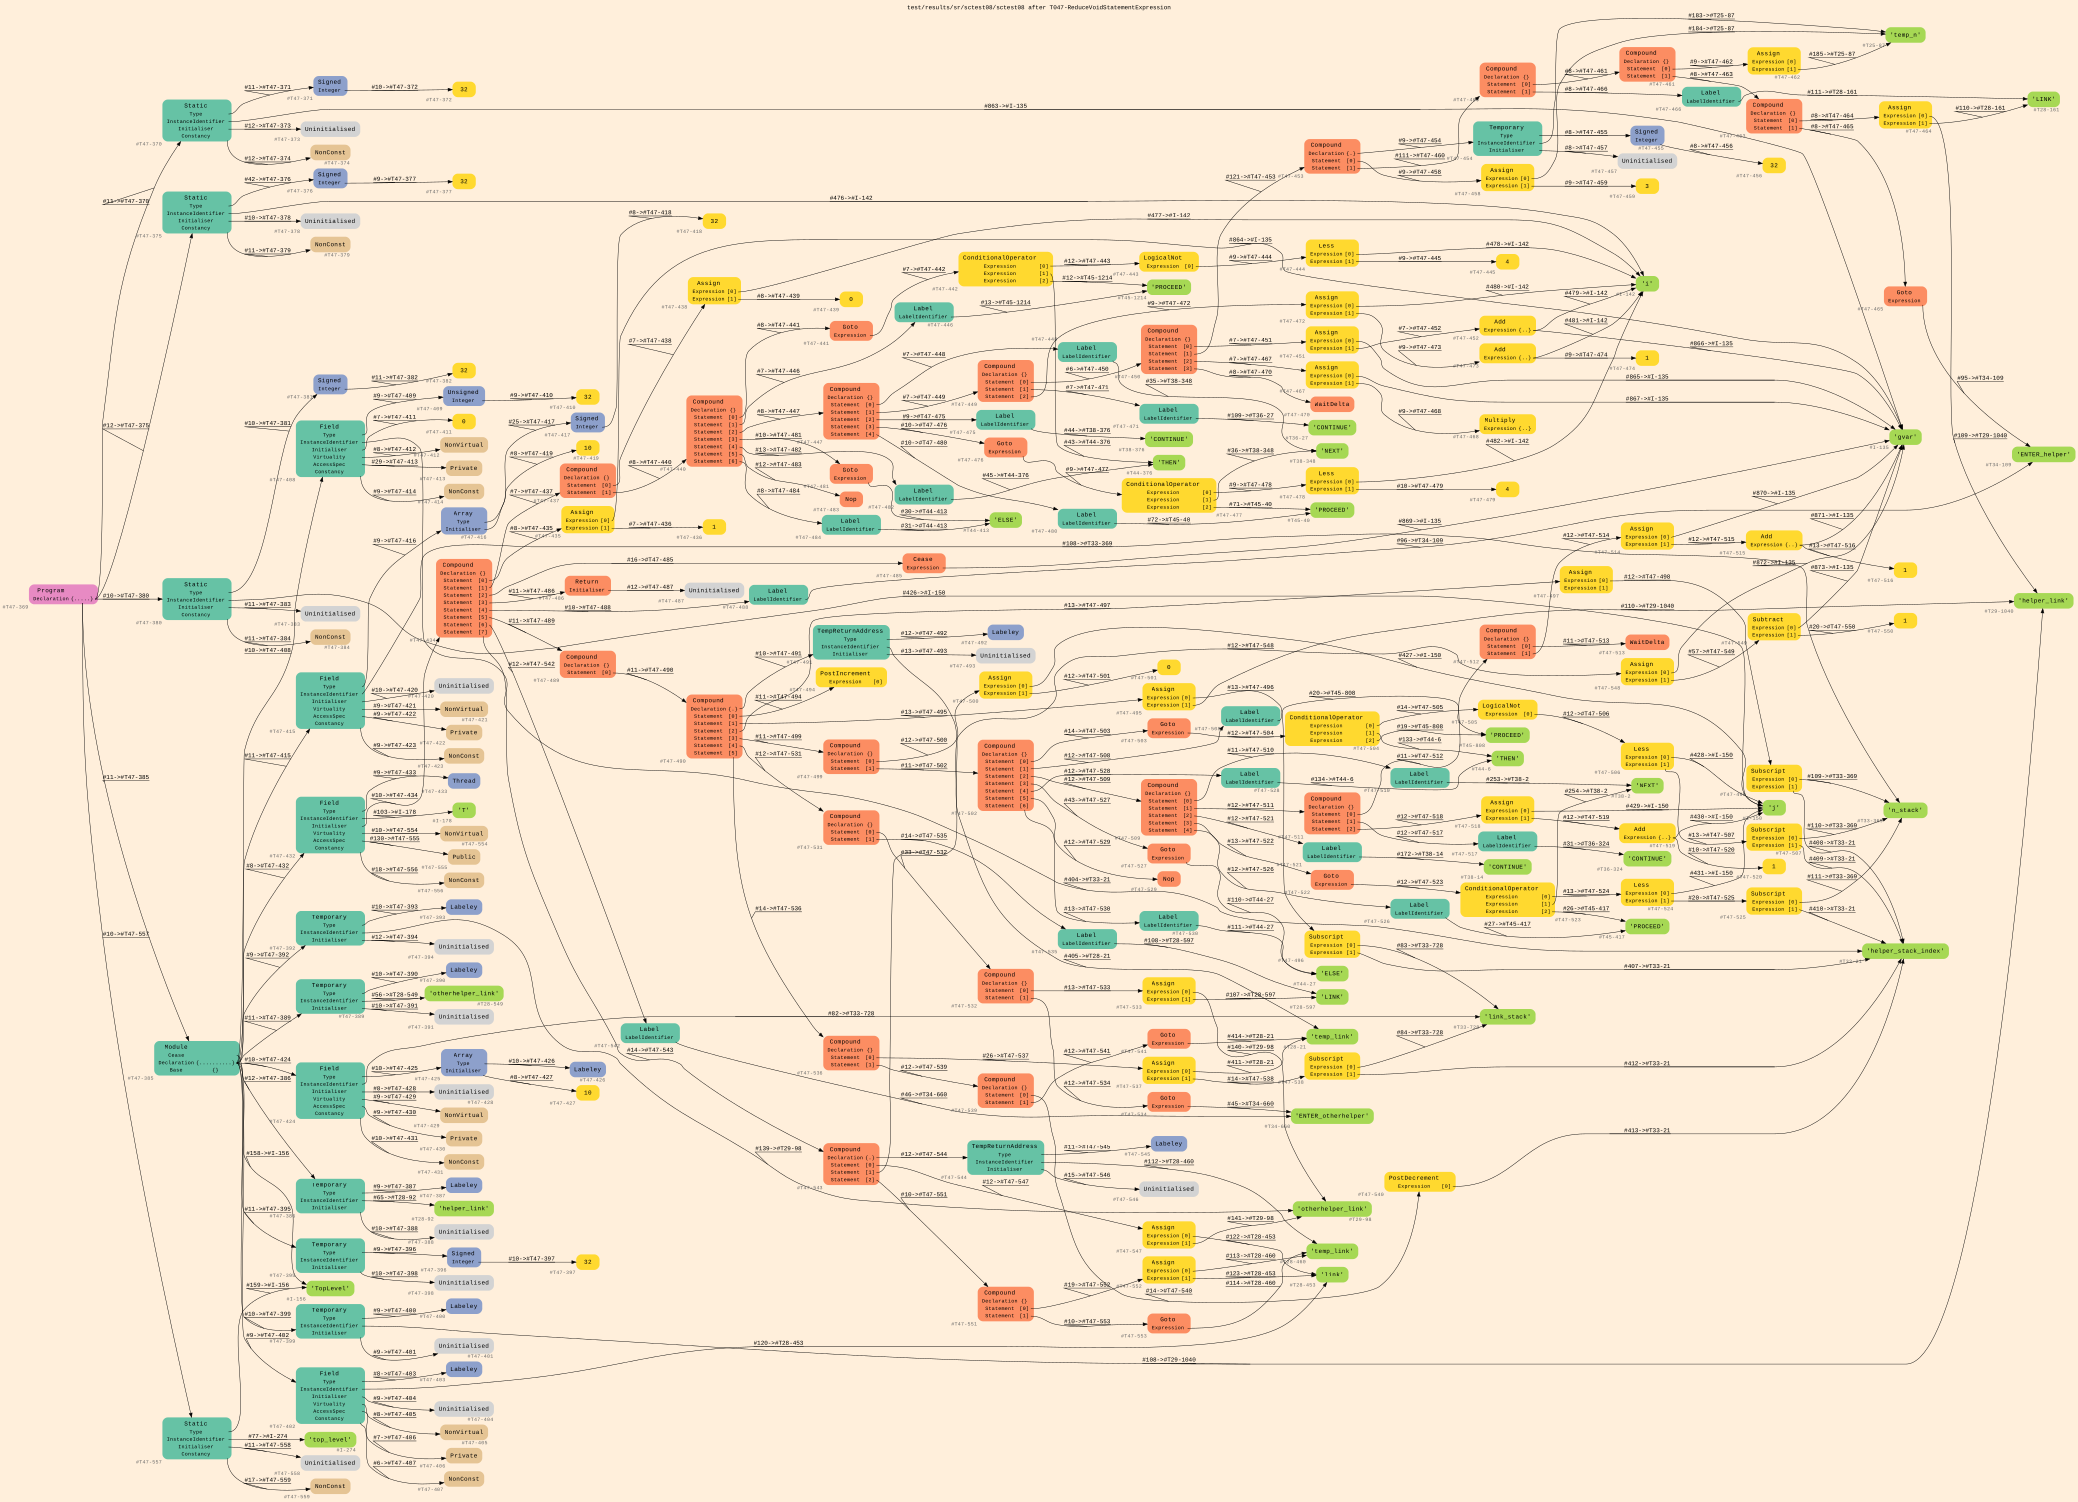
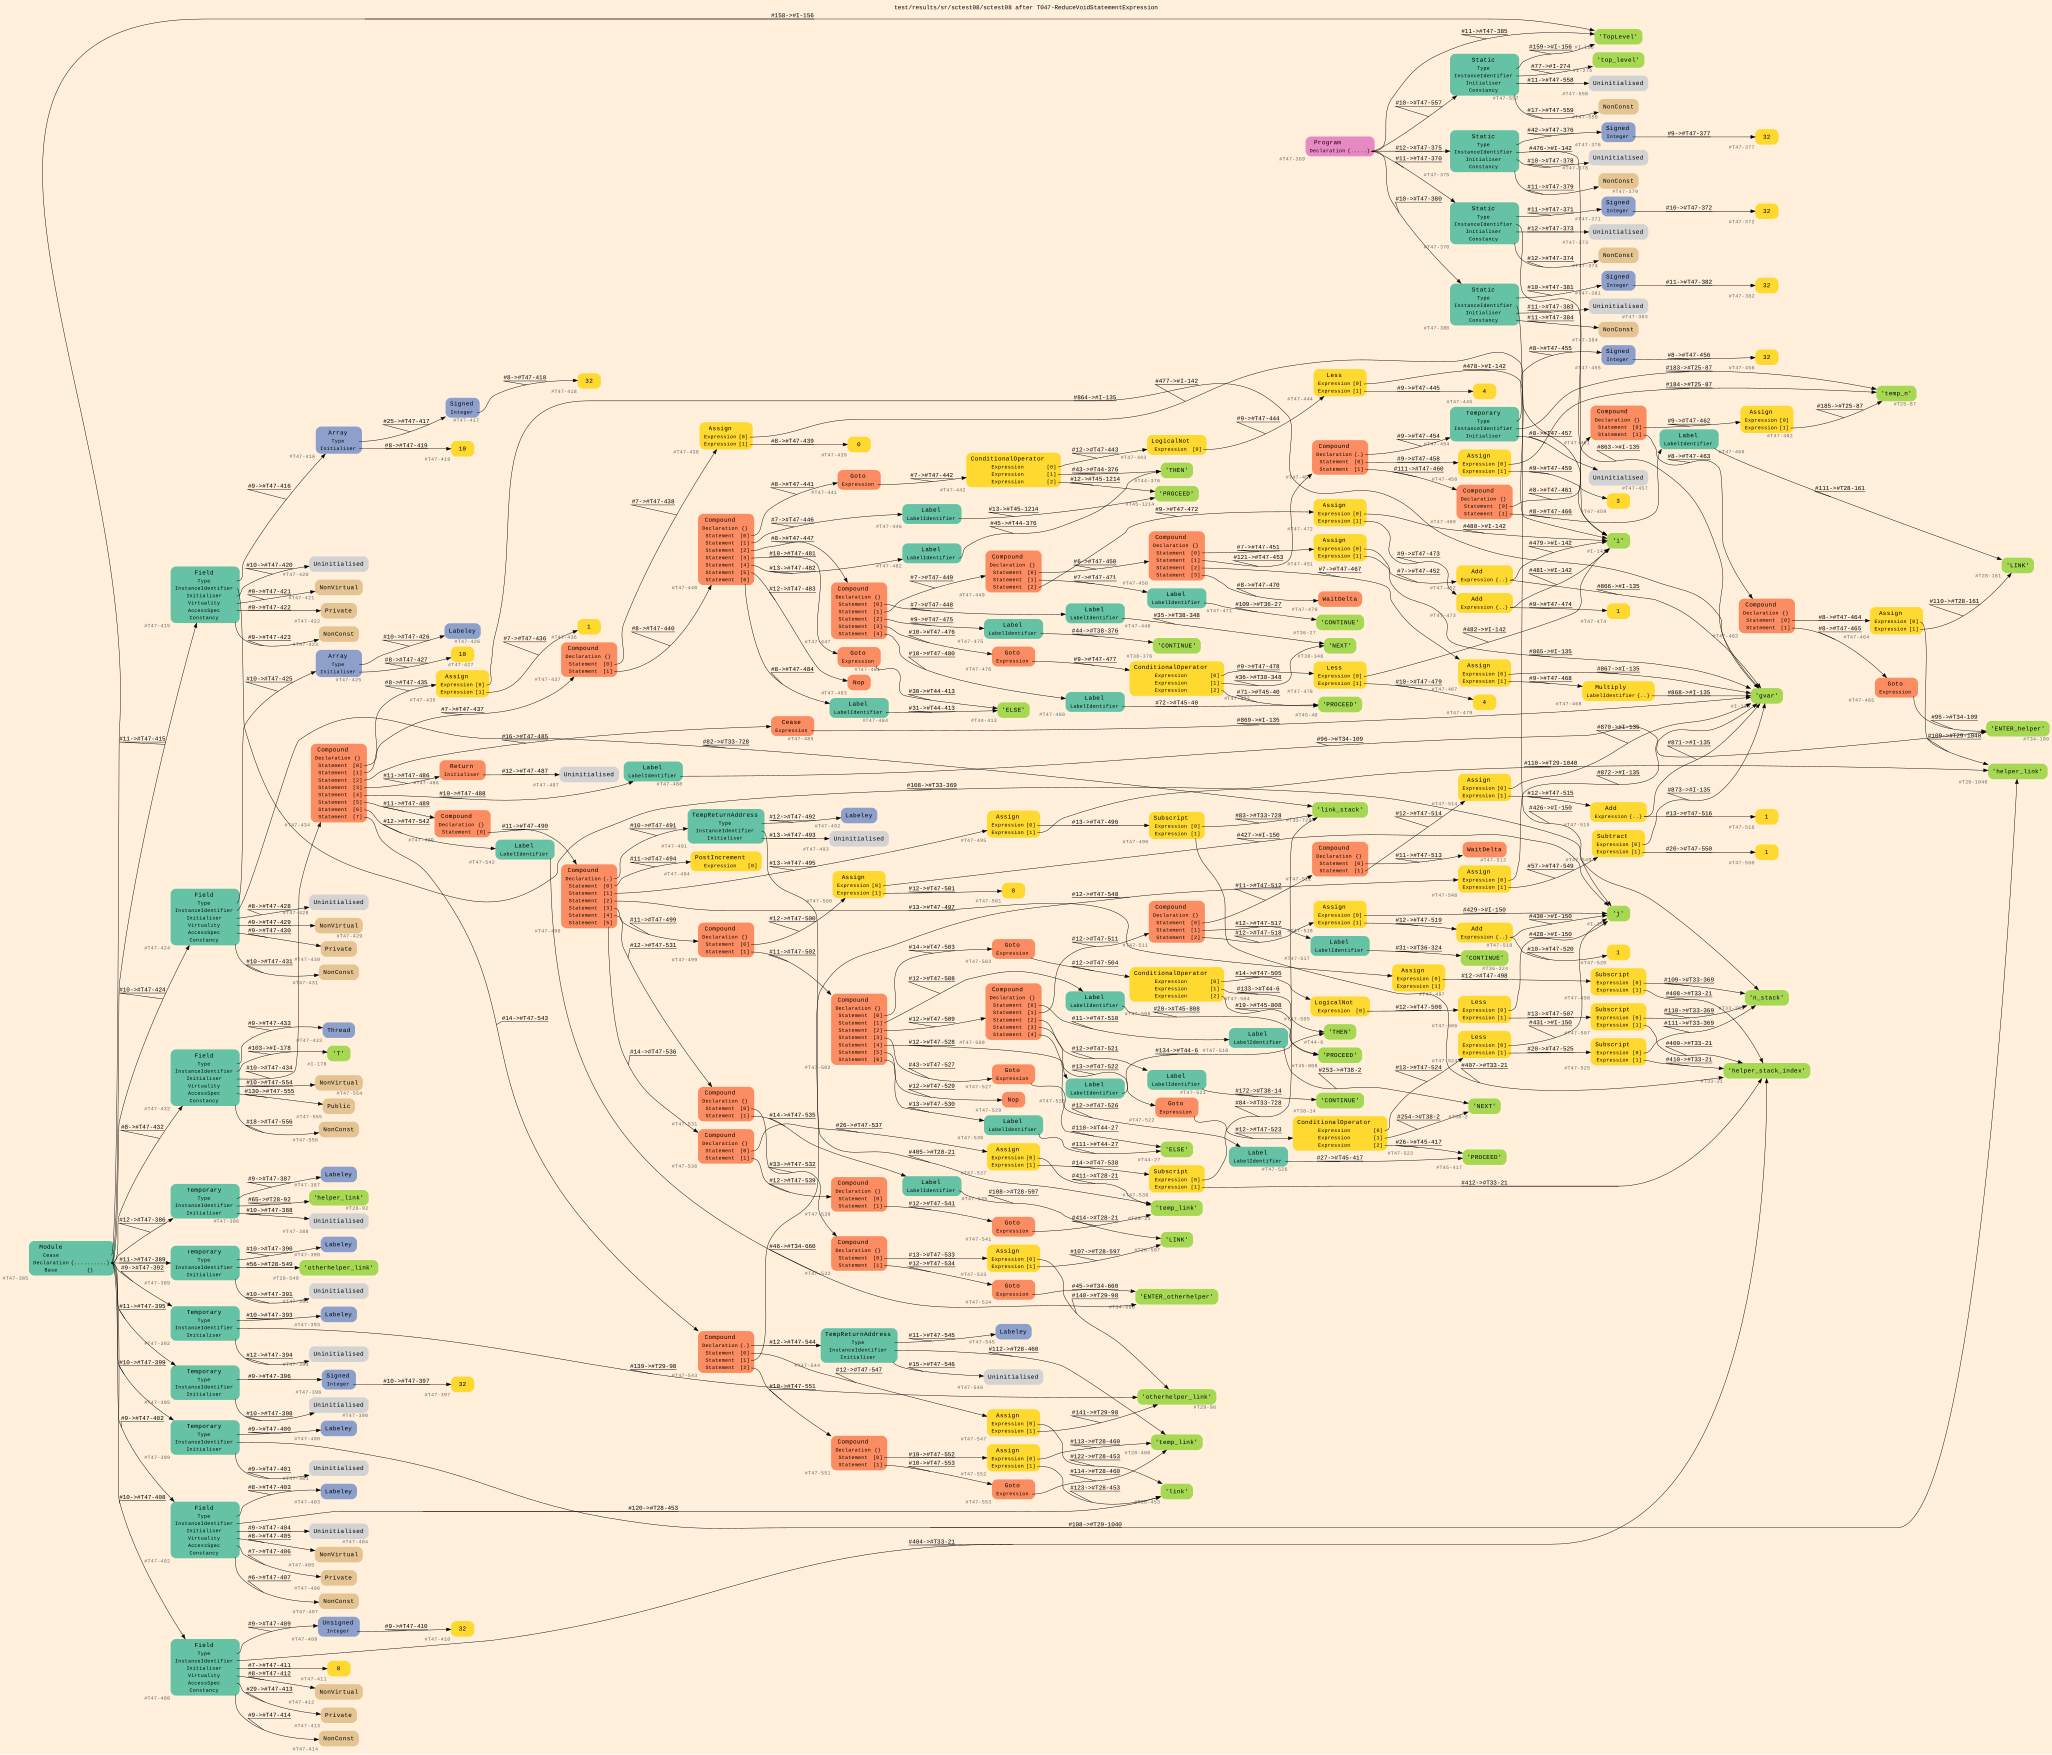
(1500, 428) -> (1611, 695)
none -> (1699, 696)
(115, 824) -> (1451, 49)
(1420, 1182) -> none
